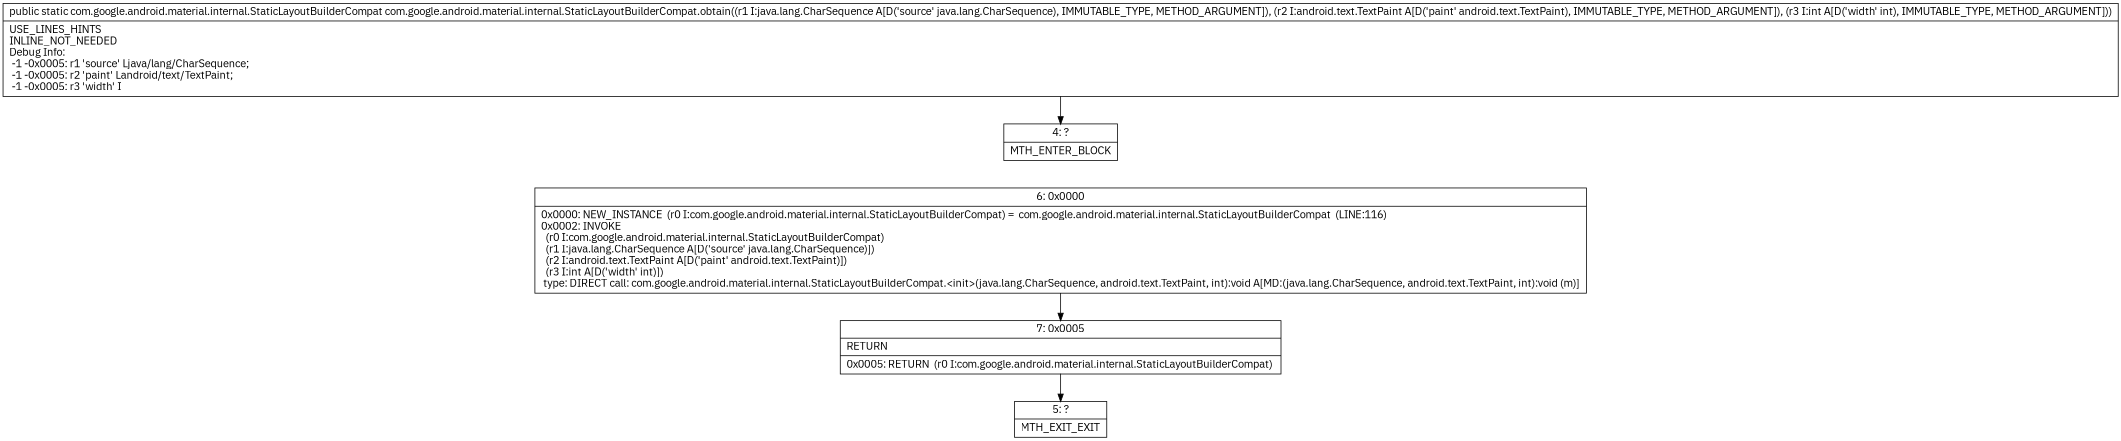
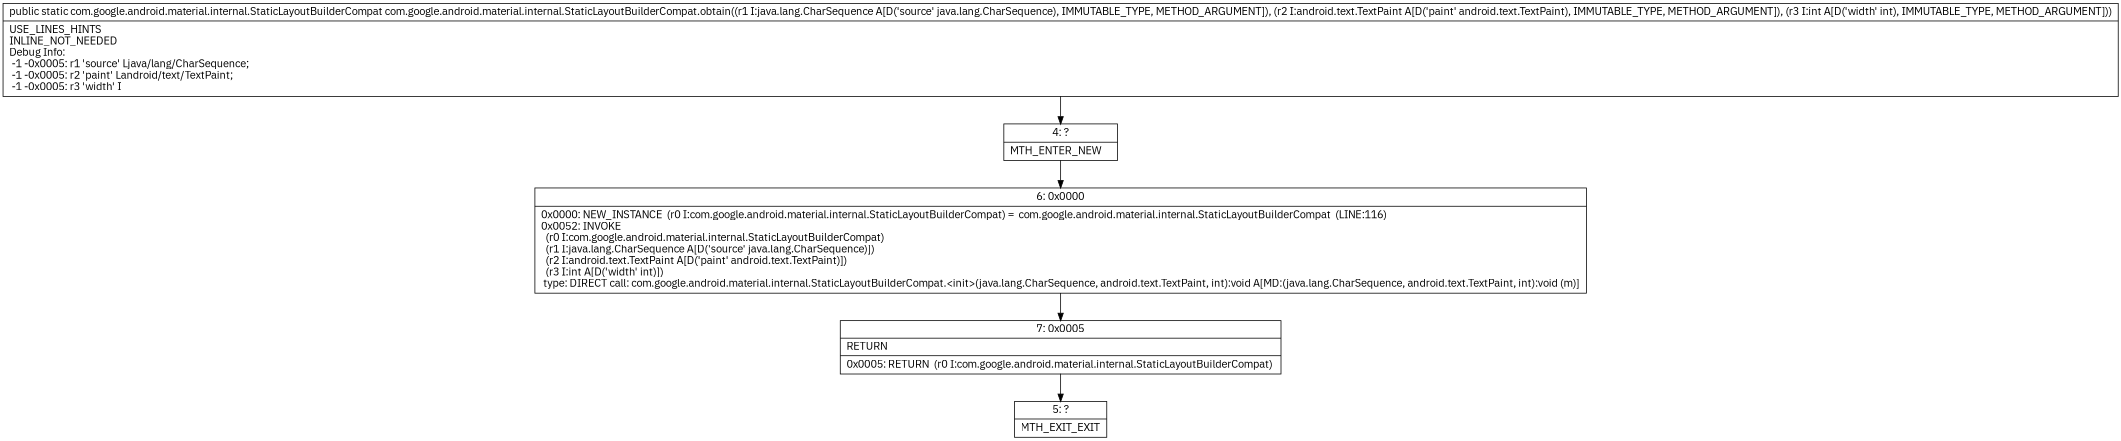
(1061, 151) -> (1056, 151)
none -> (1061, 170)
(584, 226) -> (584, 226)
